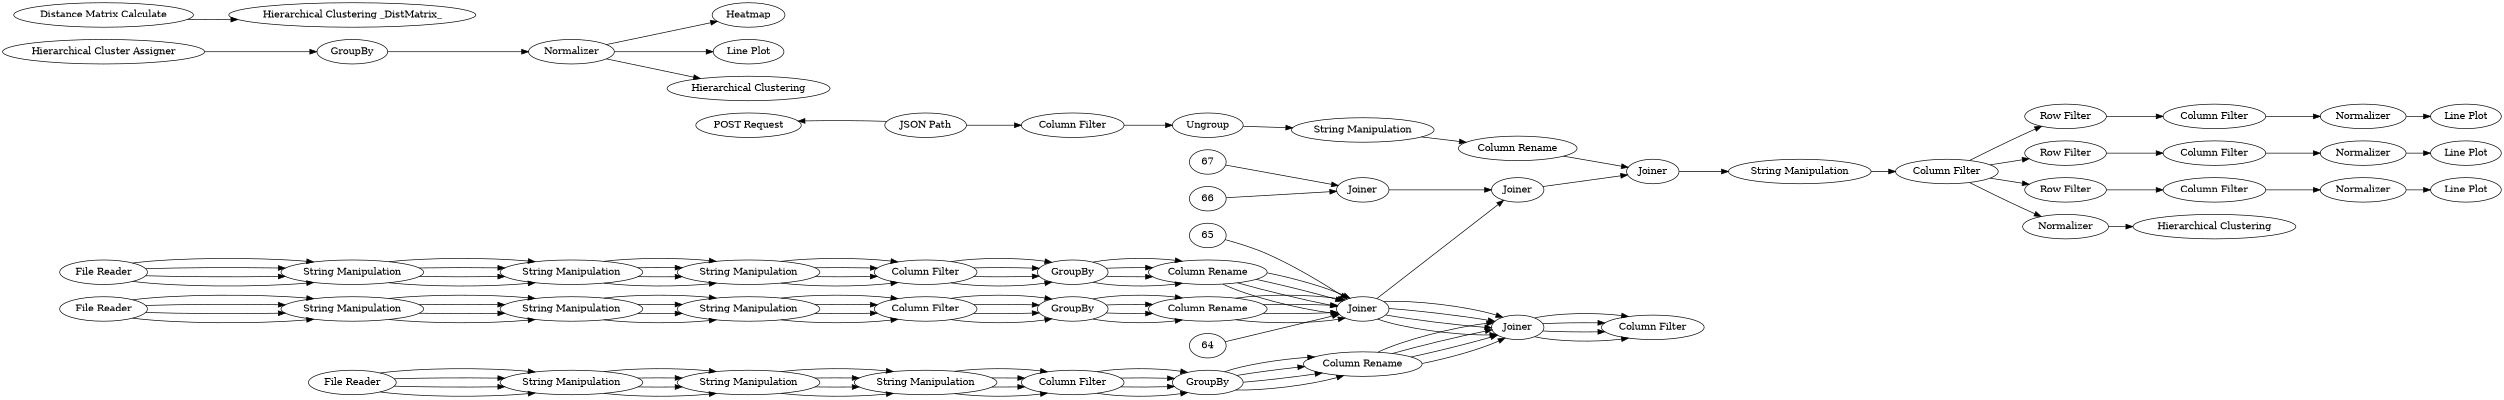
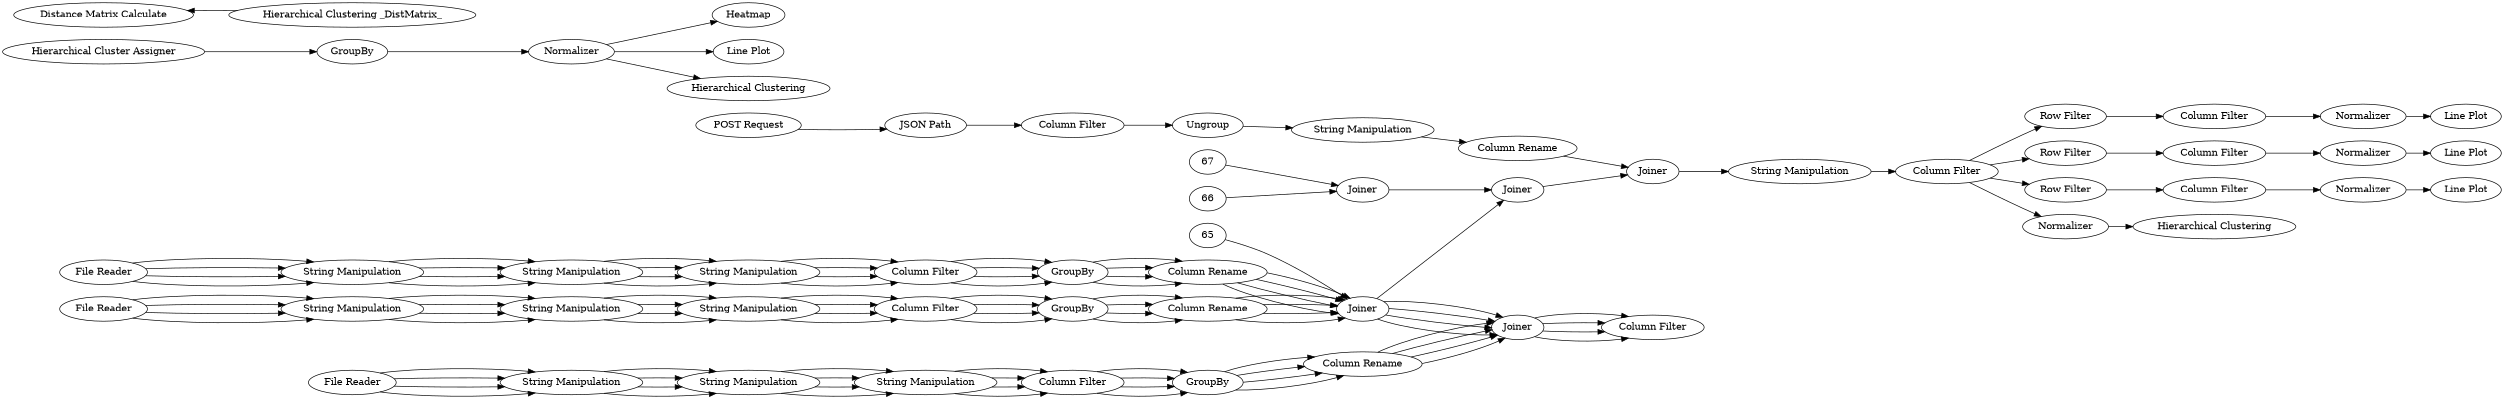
(209, 20) -> (216, 10)
(846, 121) -> (839, 130)
(1208, 346) -> none
